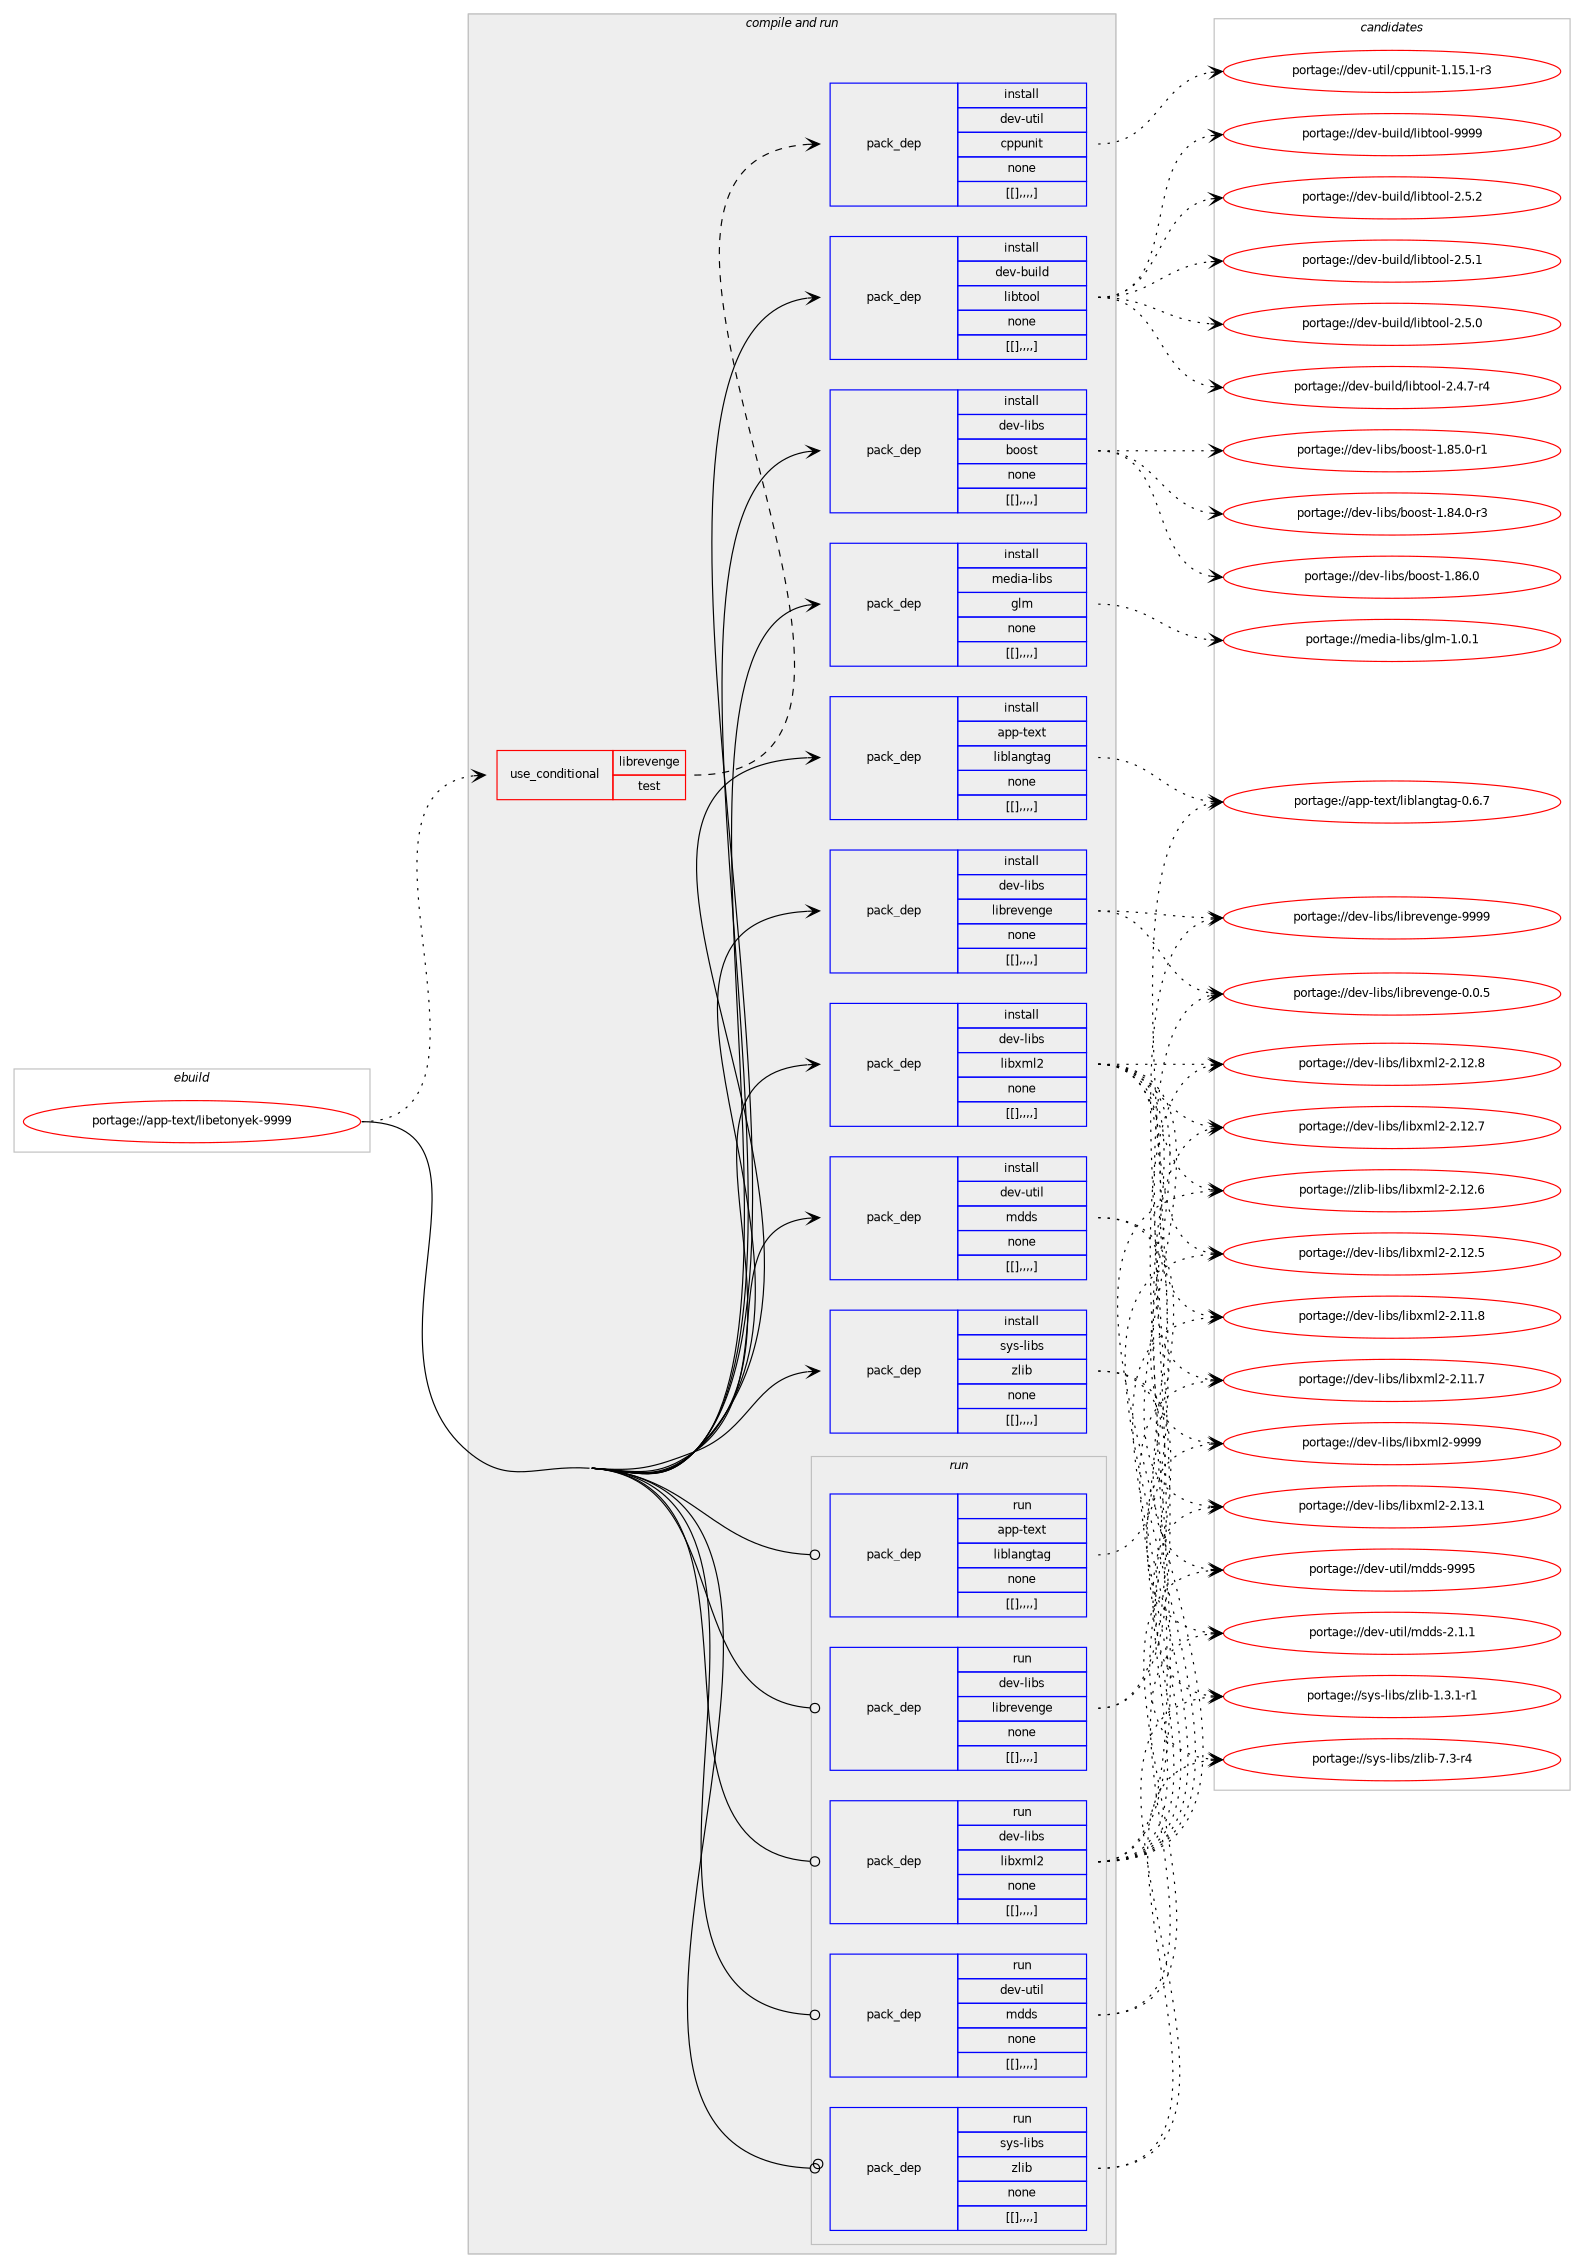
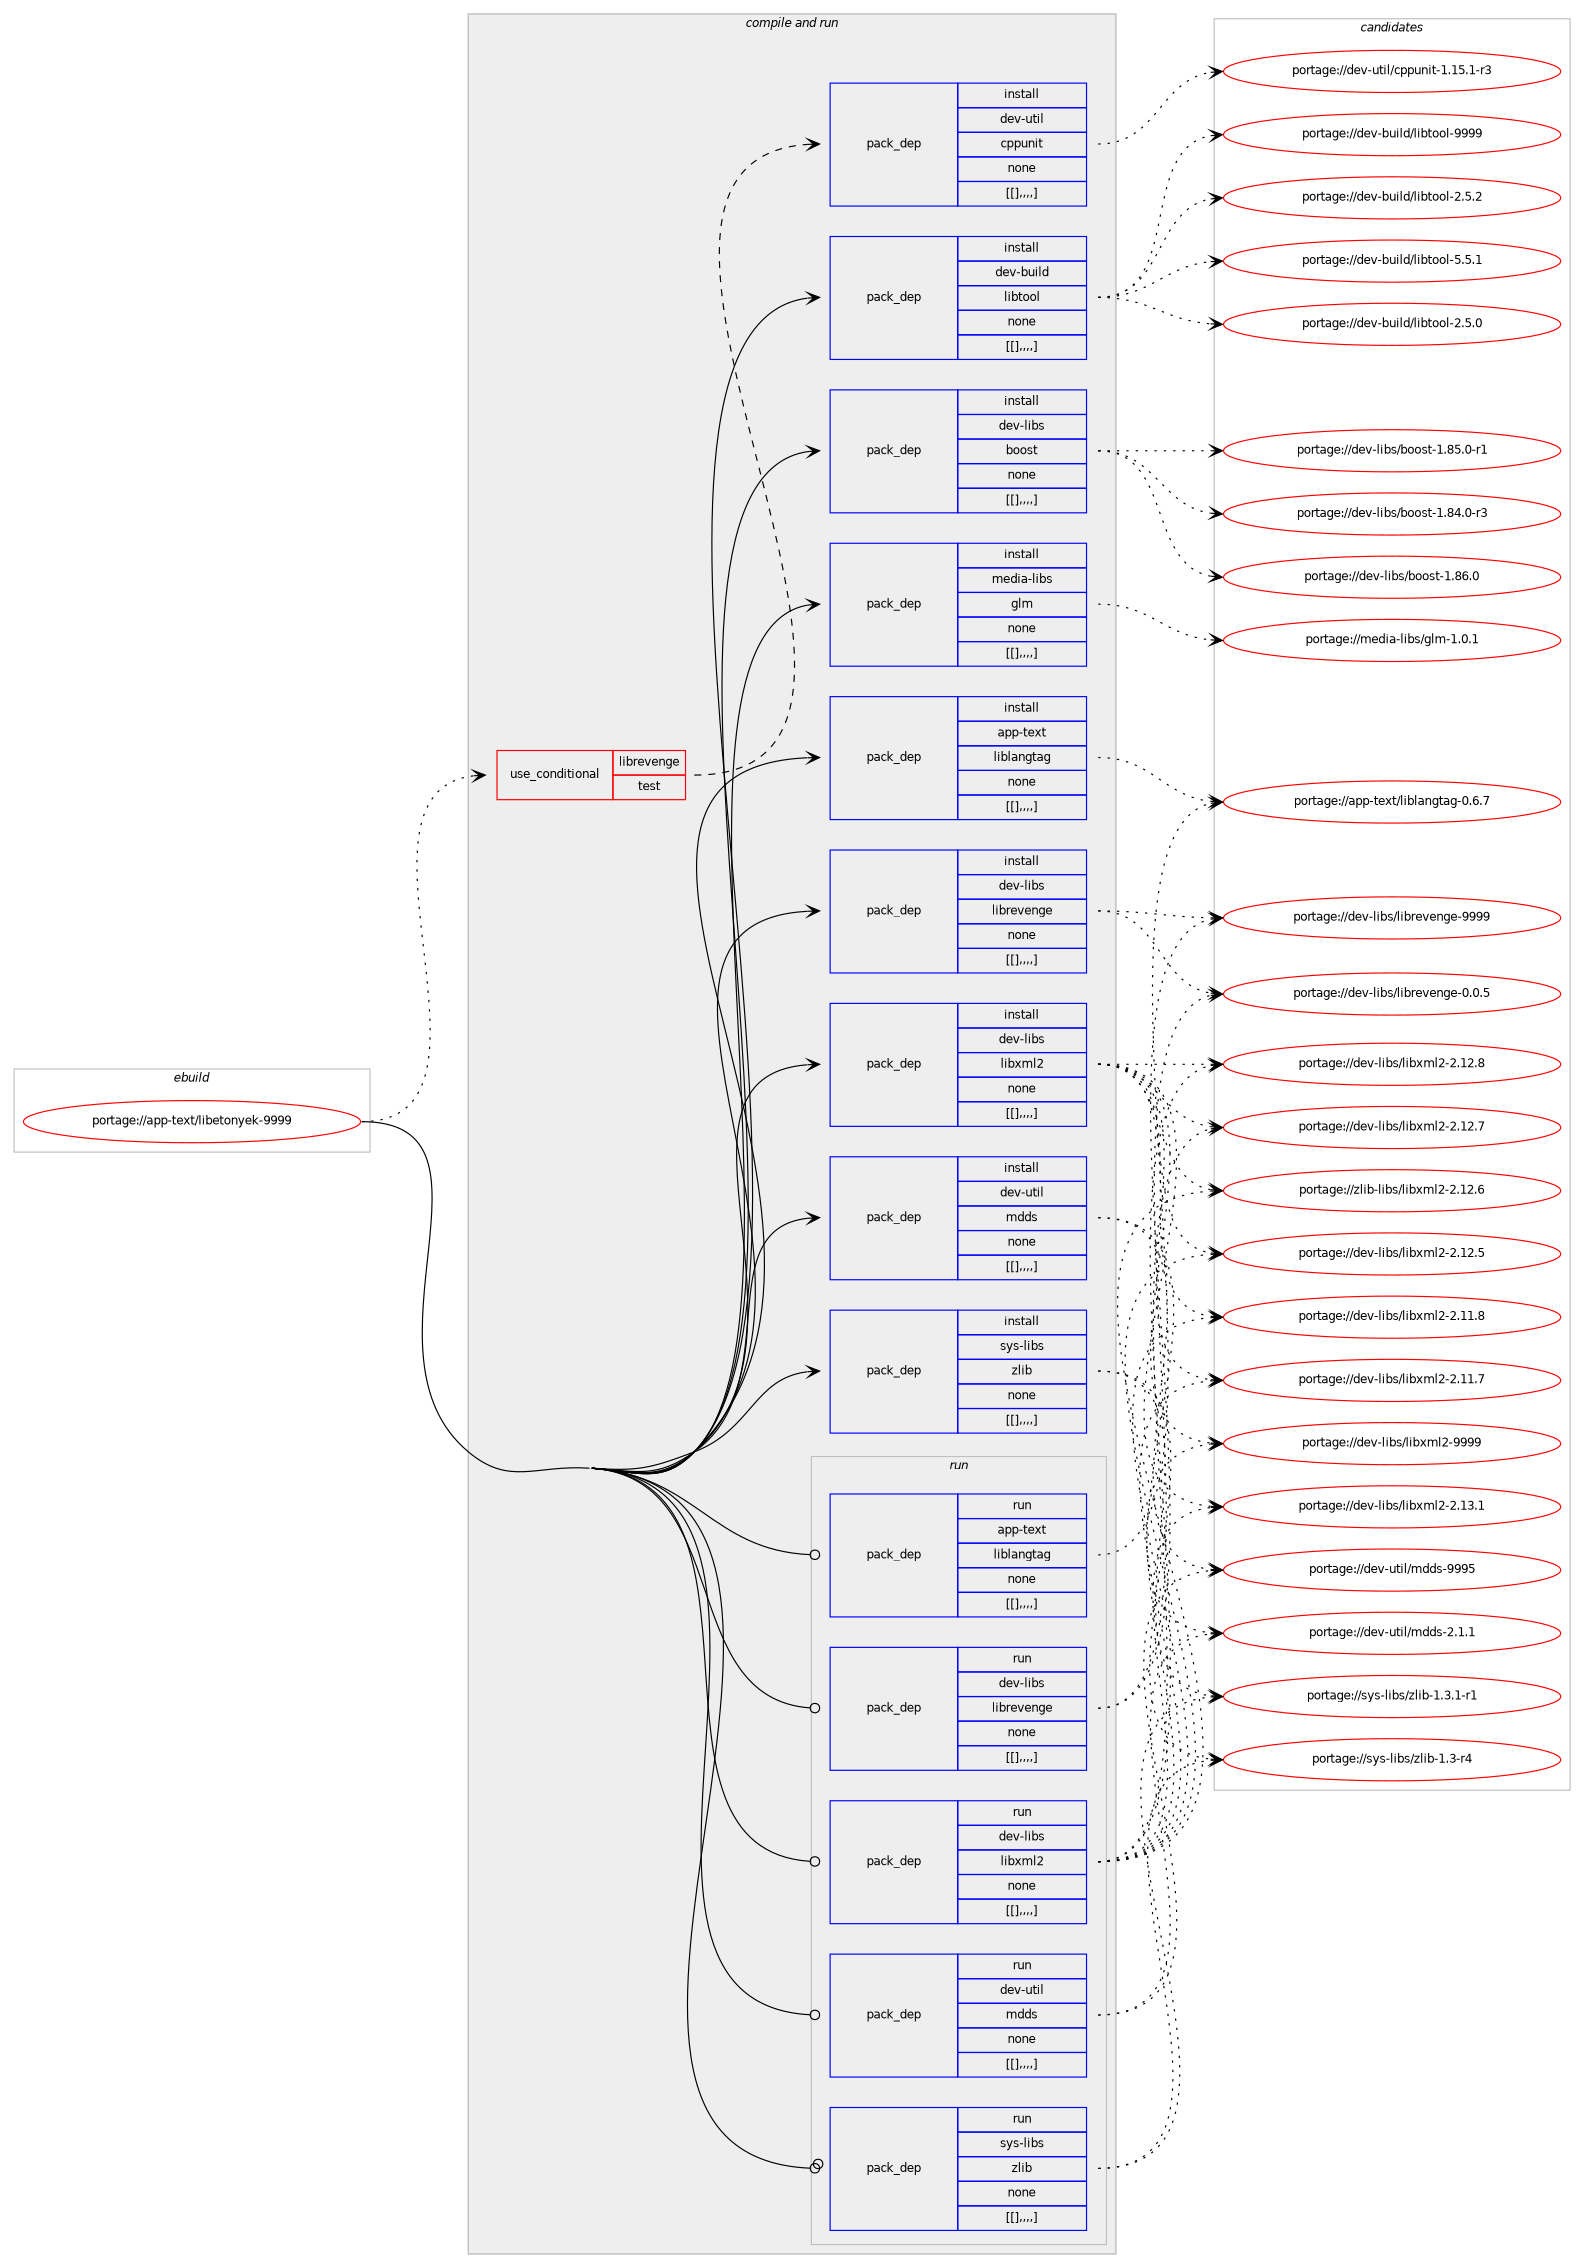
(1392, 261) -> (1392, 261)
(1392, 388) -> none
(1392, 1760) -> (1392, 1760)
